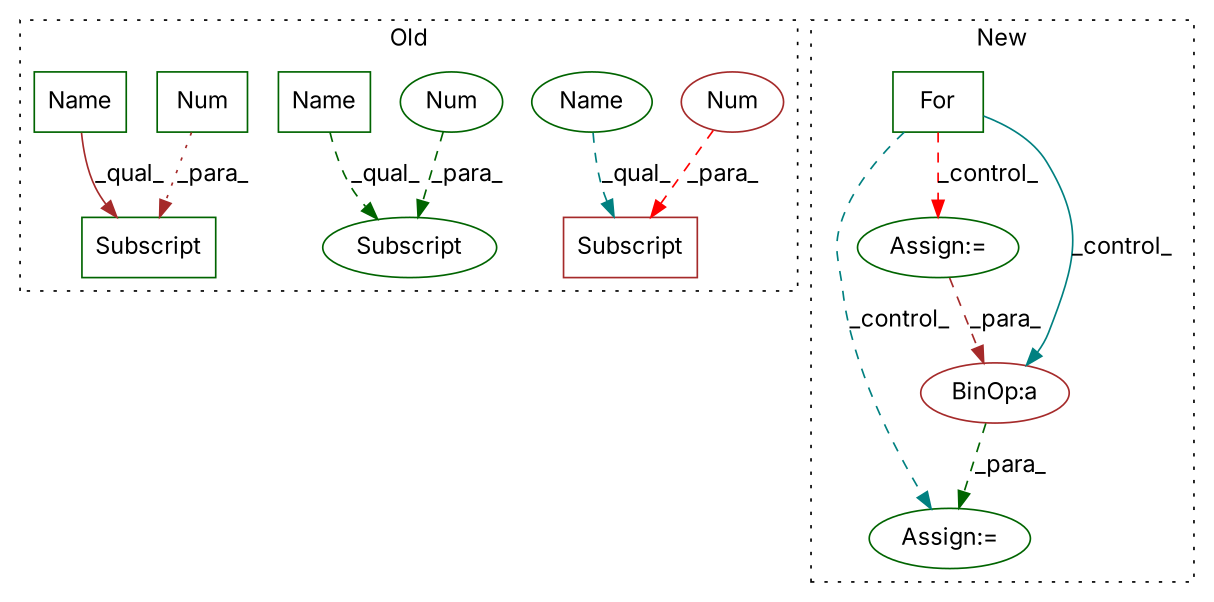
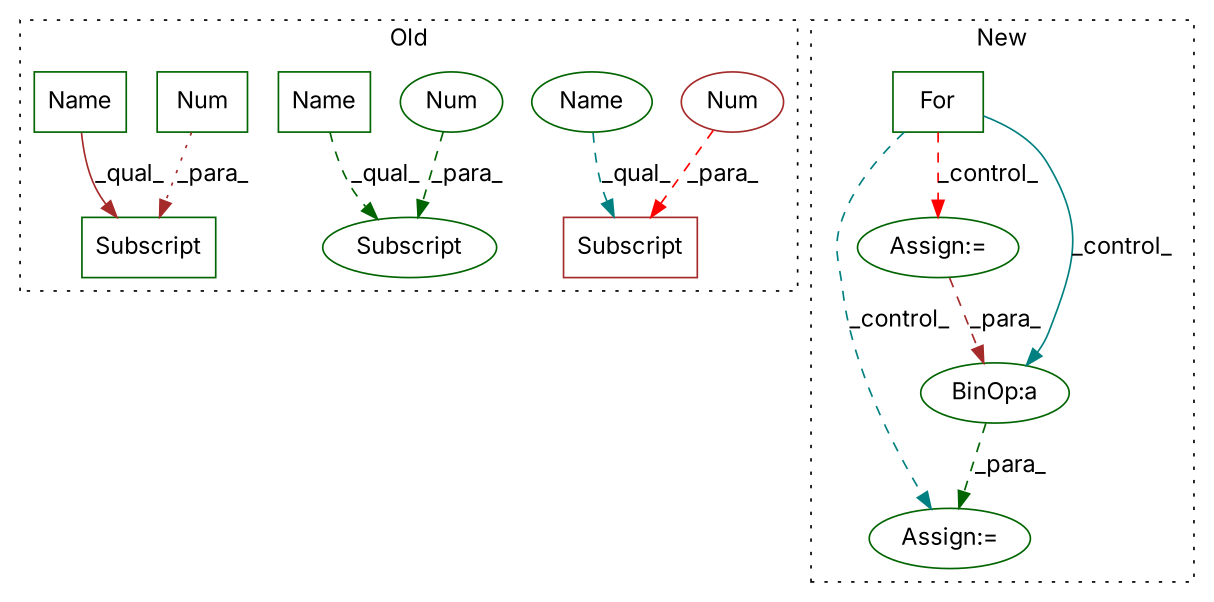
(995, 393) -> (995, 393)
